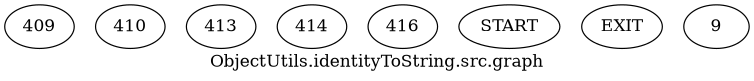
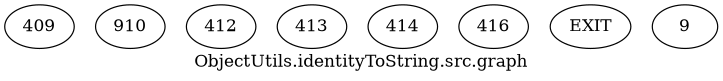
(130, 27) -> (130, 27)
none -> (221, 27)
(509, 27) -> none
